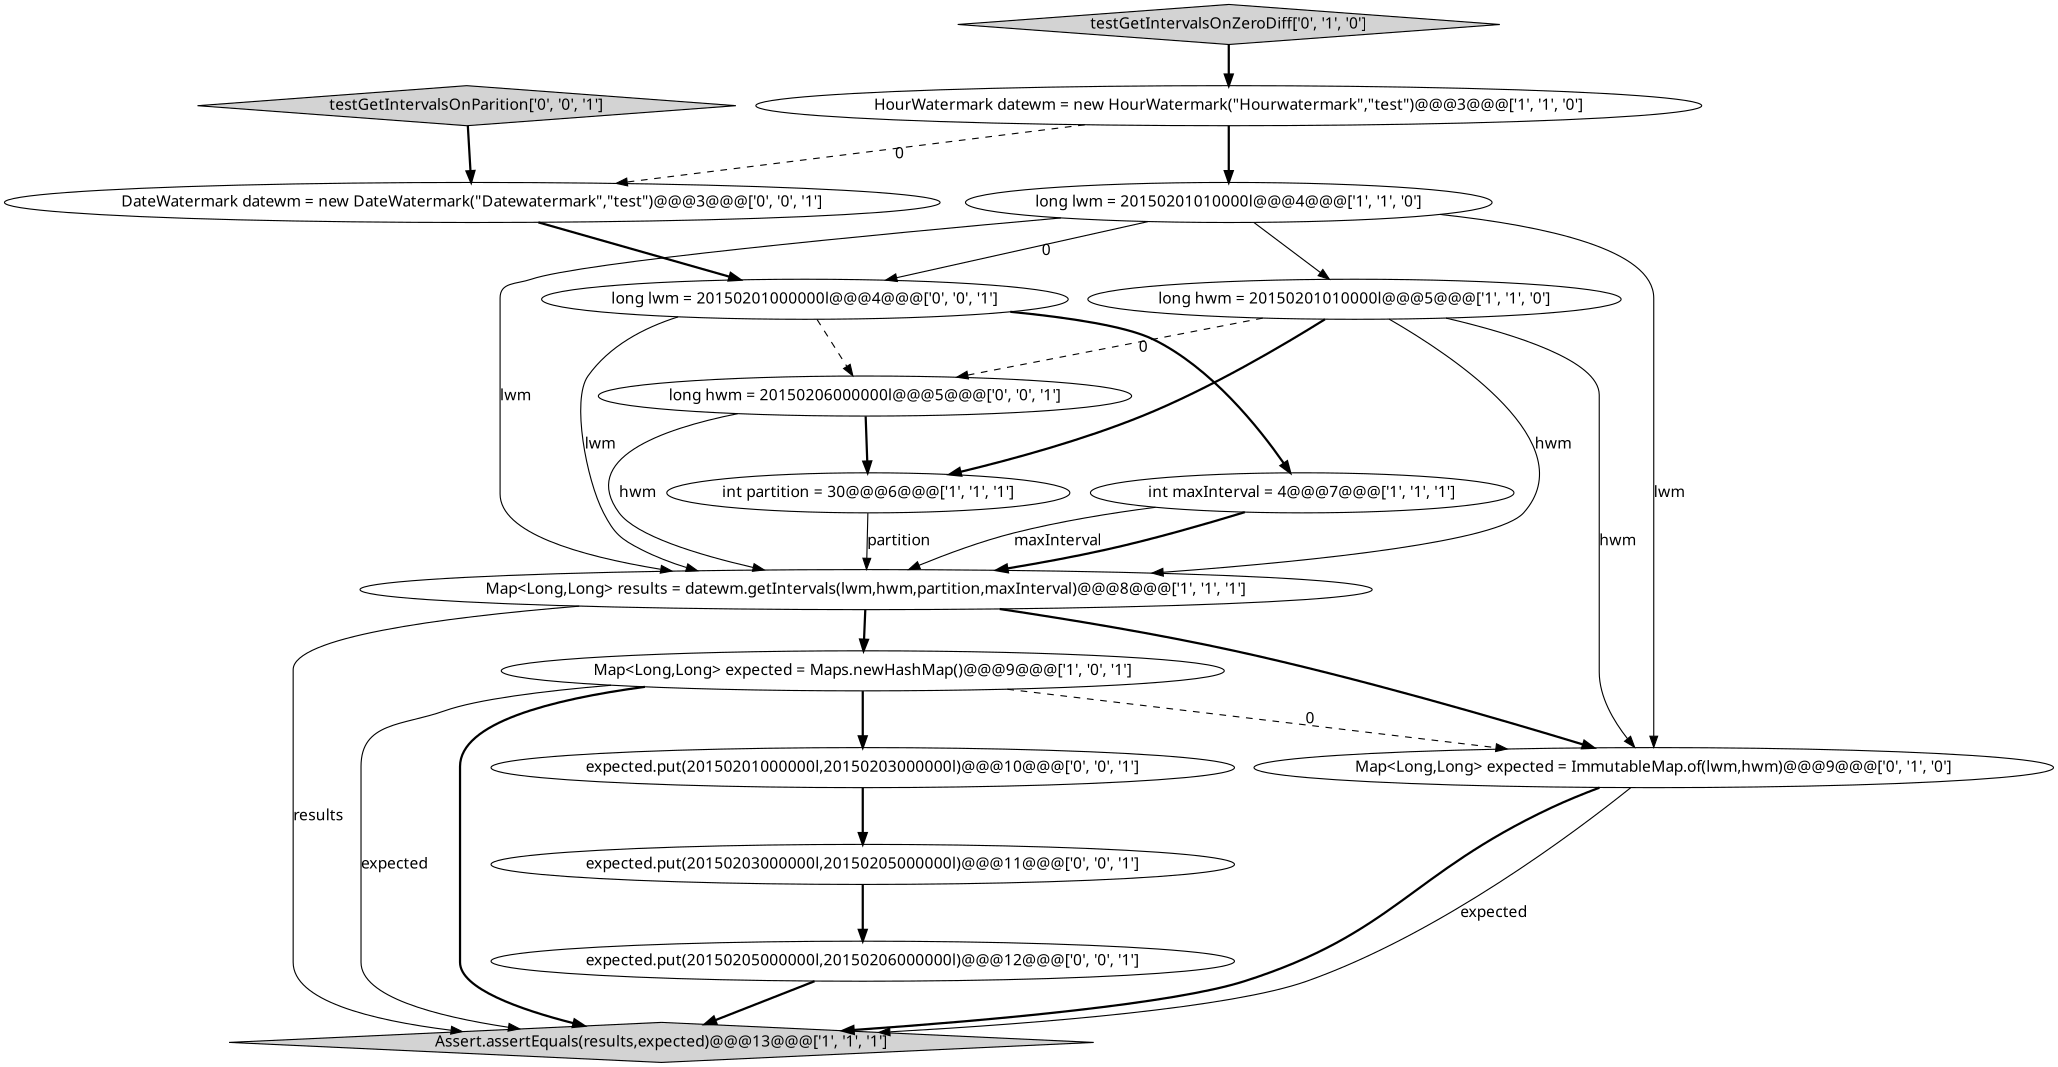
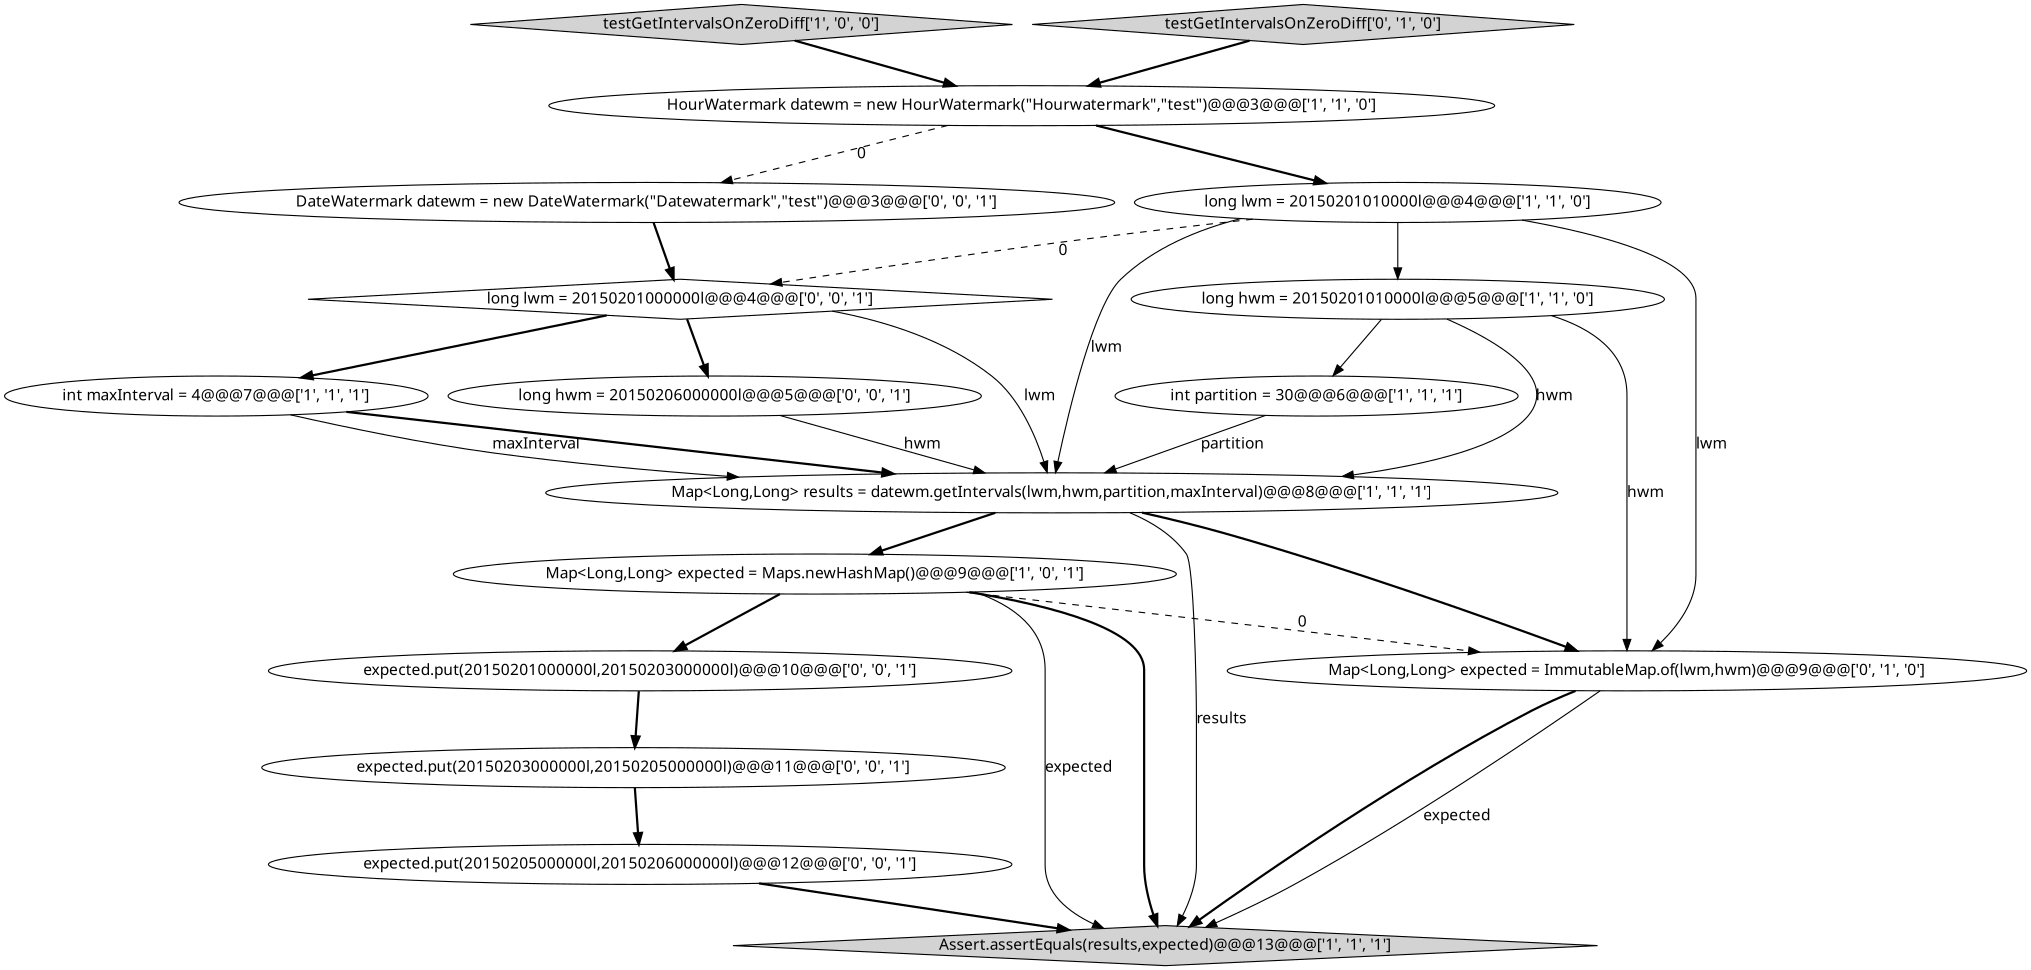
none -> (741, 24)
(467, 106) -> none
(1023, 250) -> (1017, 248)
(805, 299) -> (680, 299)
(832, 343) -> (695, 342)
(1115, 347) -> none
(1150, 413) -> (1361, 343)
(866, 439) -> none
